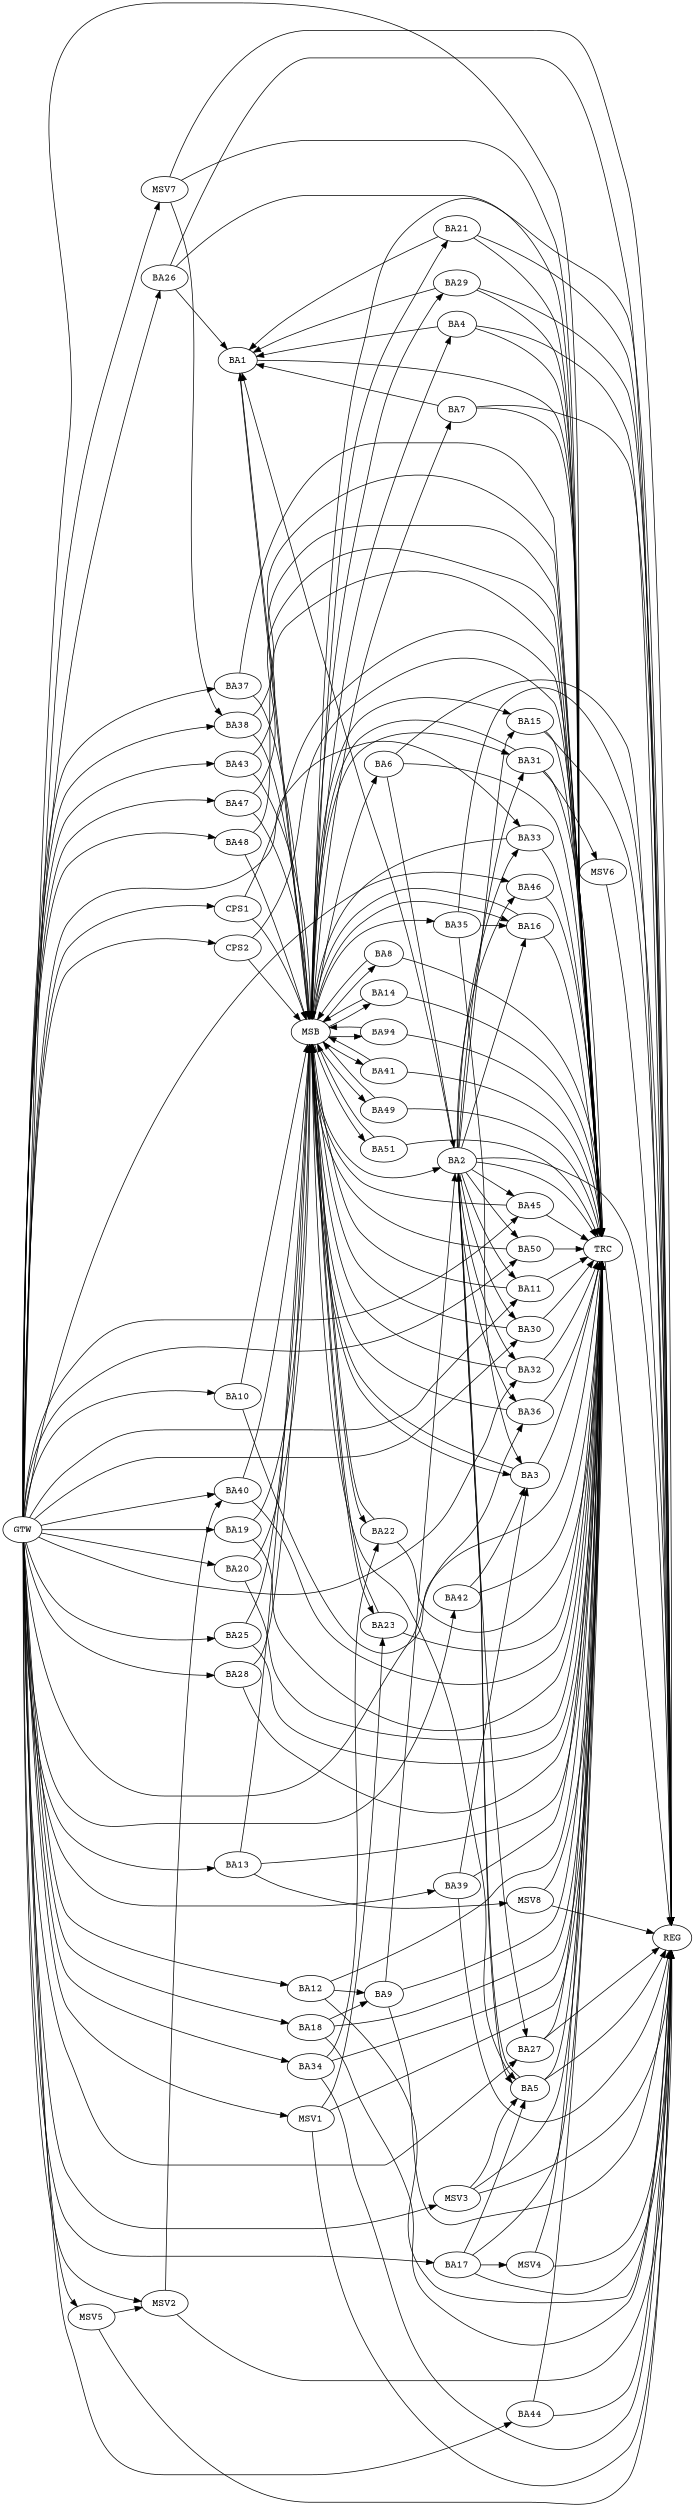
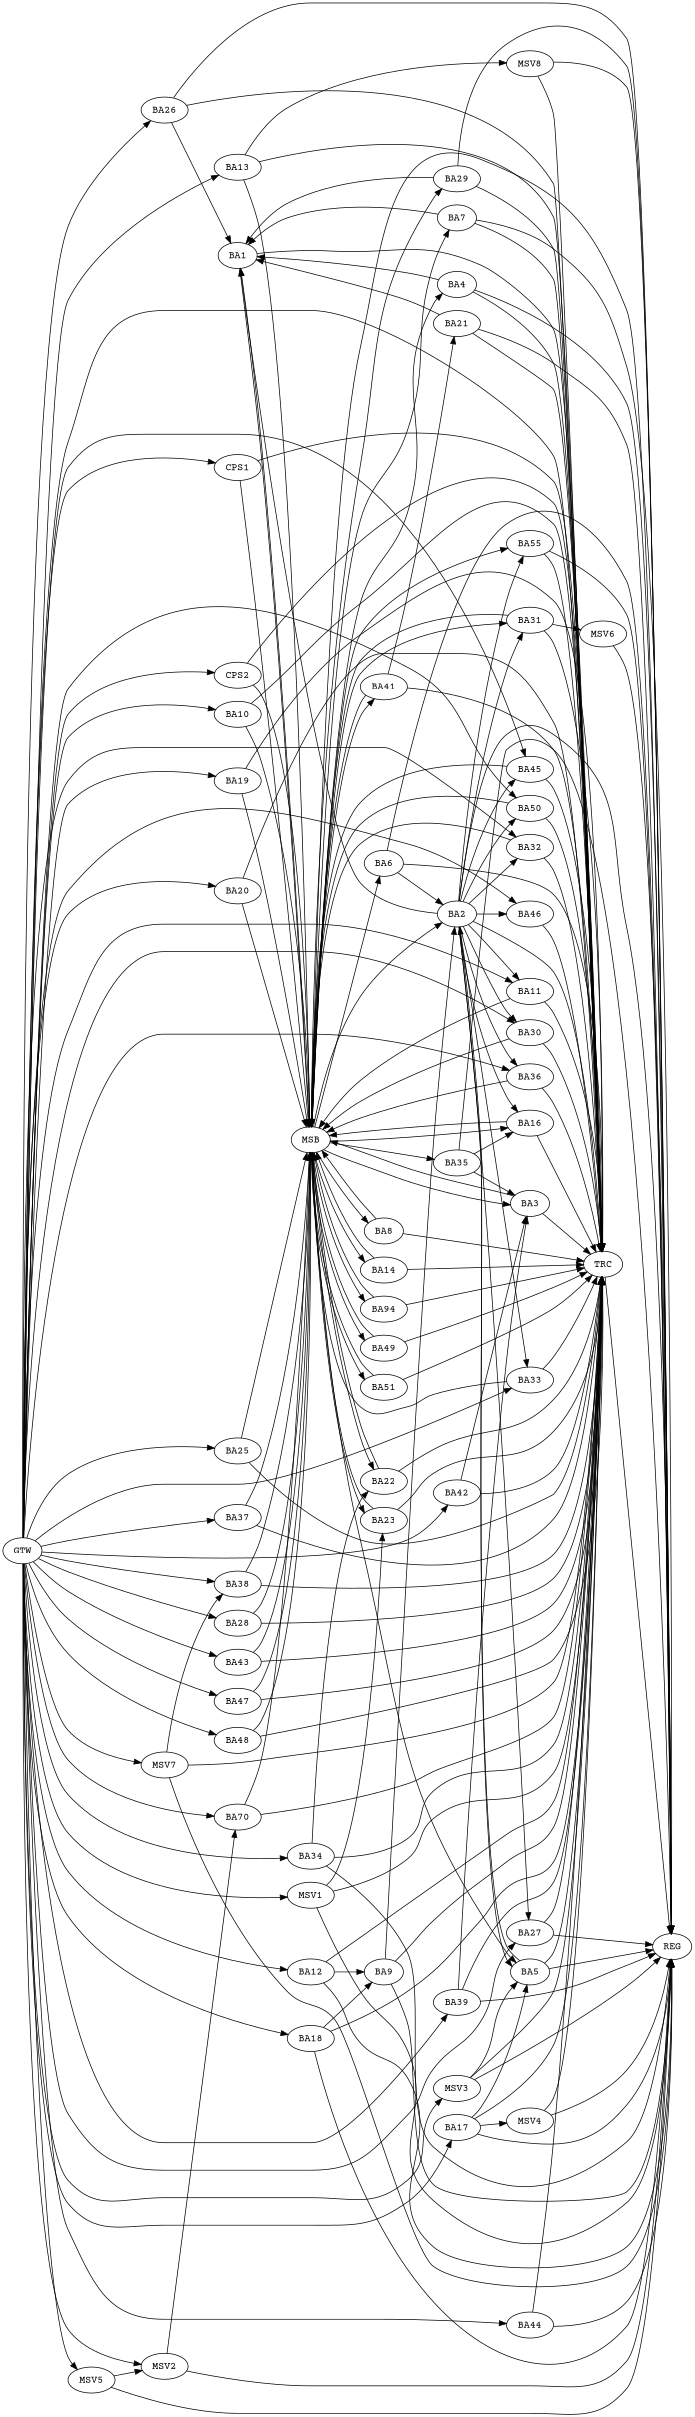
(334, 622) -> (424, 510)
(530, 721) -> (530, 544)
(238, 1491) -> (238, 1817)
